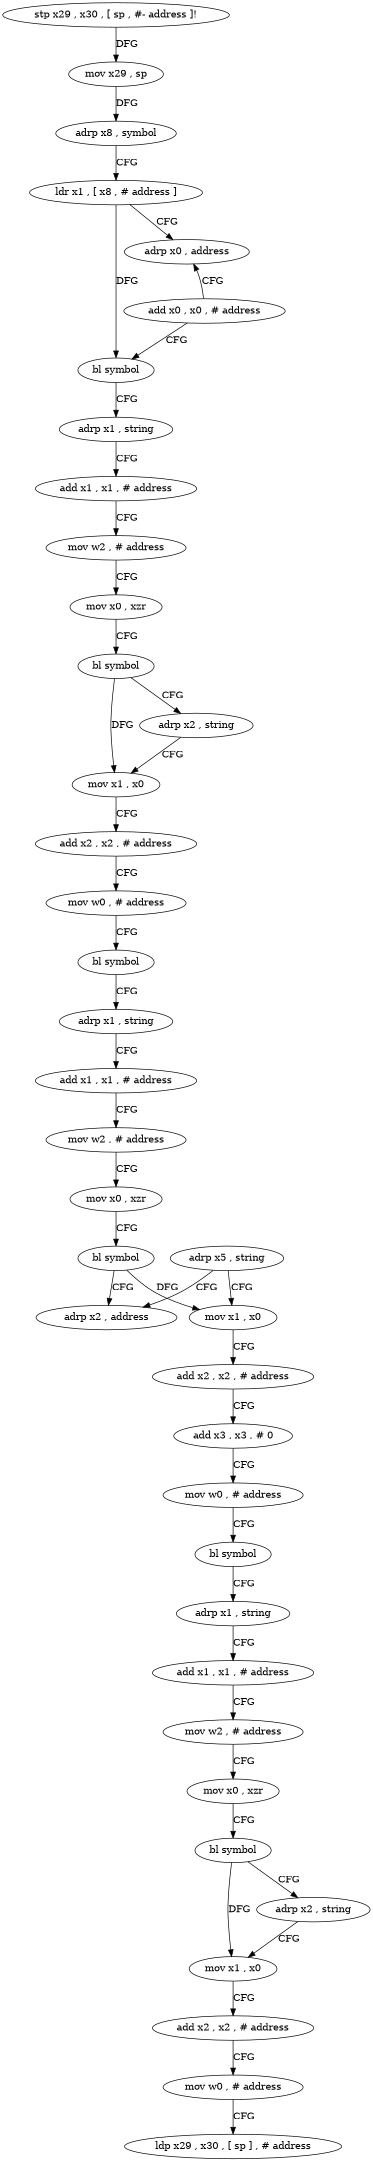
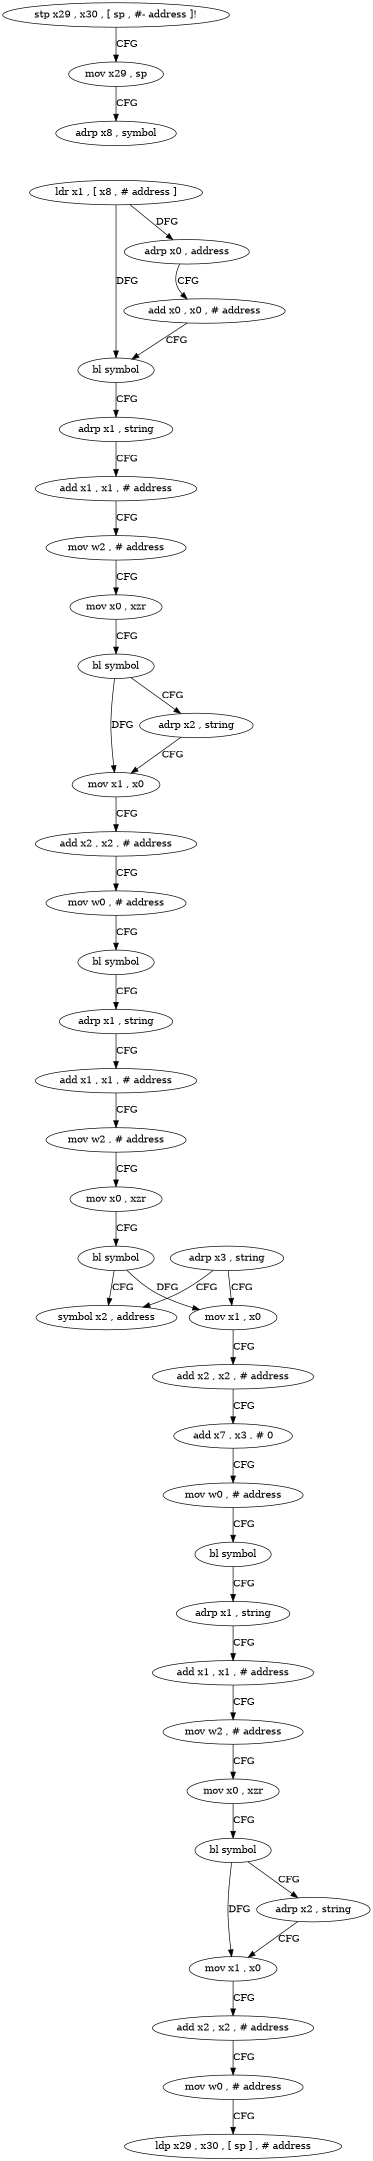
(127, 45) -> (127, 45)
(127, 104) -> (127, 104)
(116, 160) -> none
(167, 222) -> (167, 222)
(201, 284) -> (176, 280)
(227, 1258) -> (227, 1258)
(107, 1318) -> (107, 1318)
(233, 1436) -> (233, 1436)
